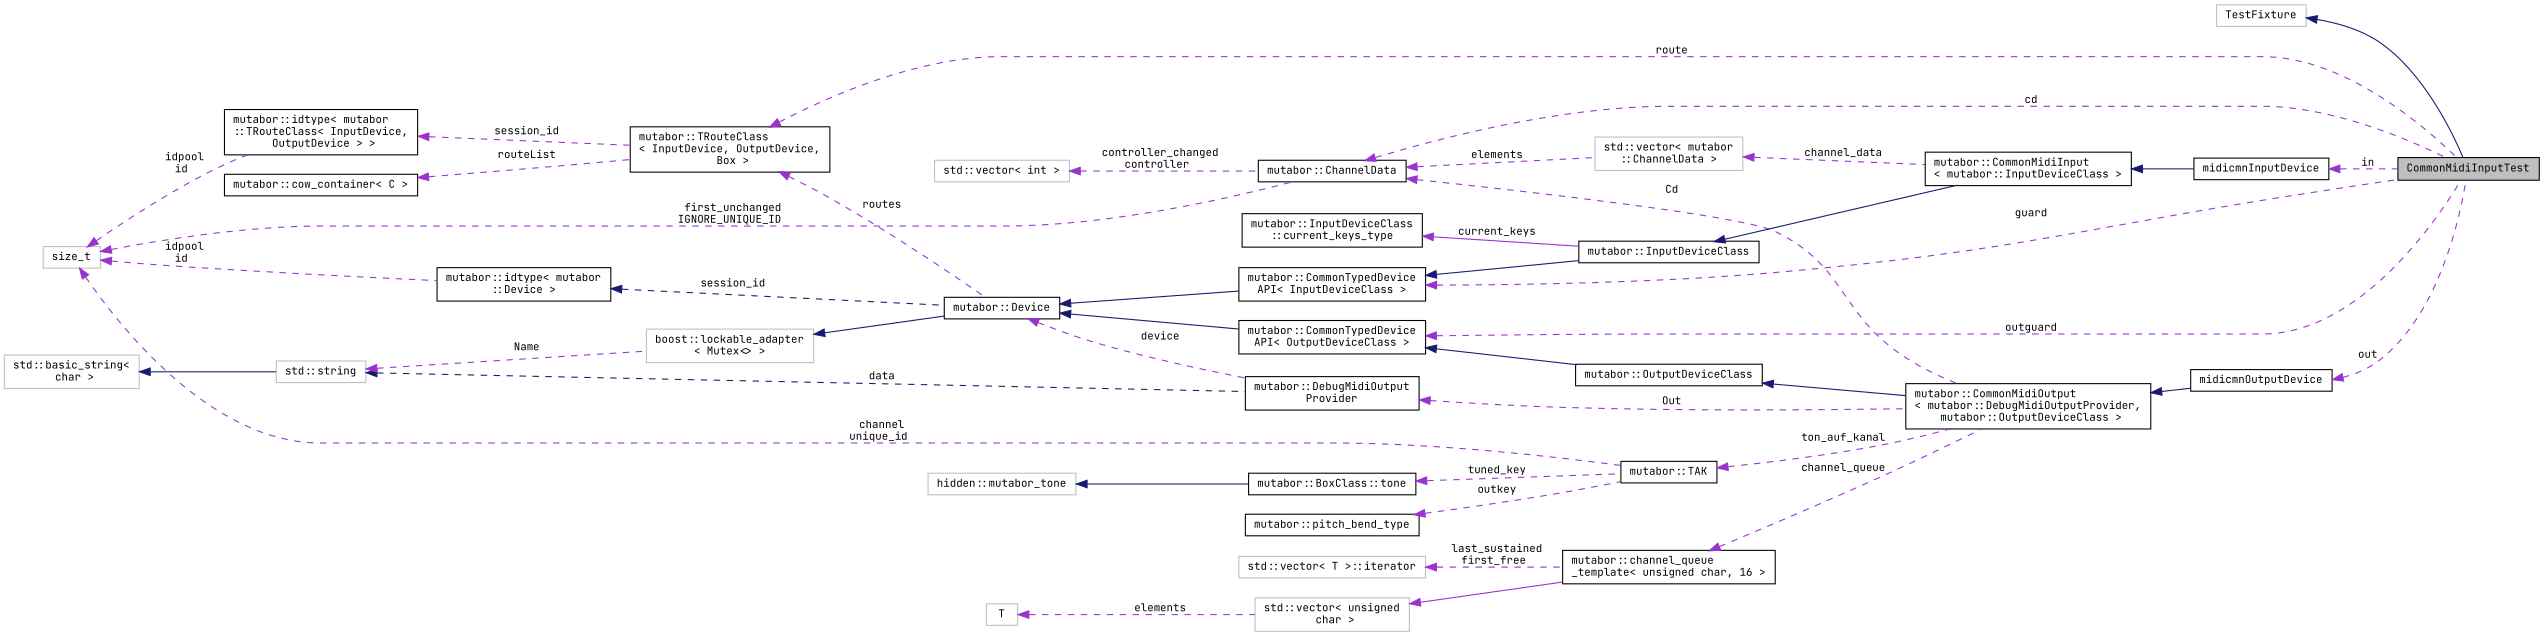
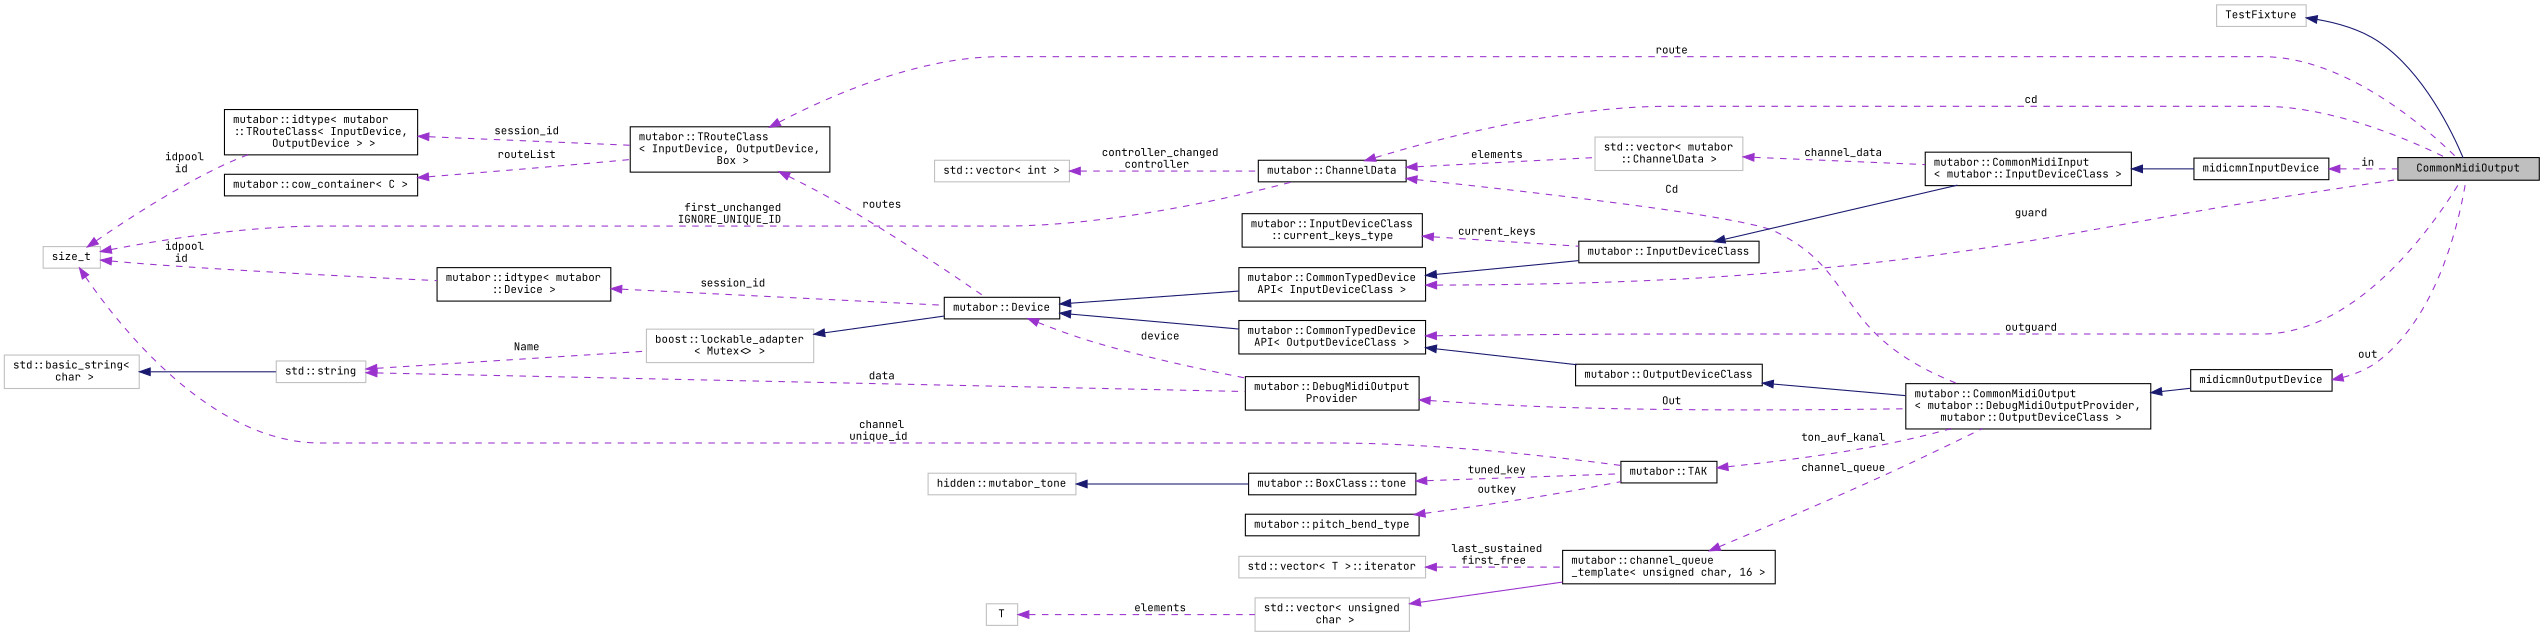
(2469, 169) -> (2469, 169)
(1506, 242) -> (1506, 242)
(783, 297) -> (783, 297)
(811, 382) -> (811, 382)
